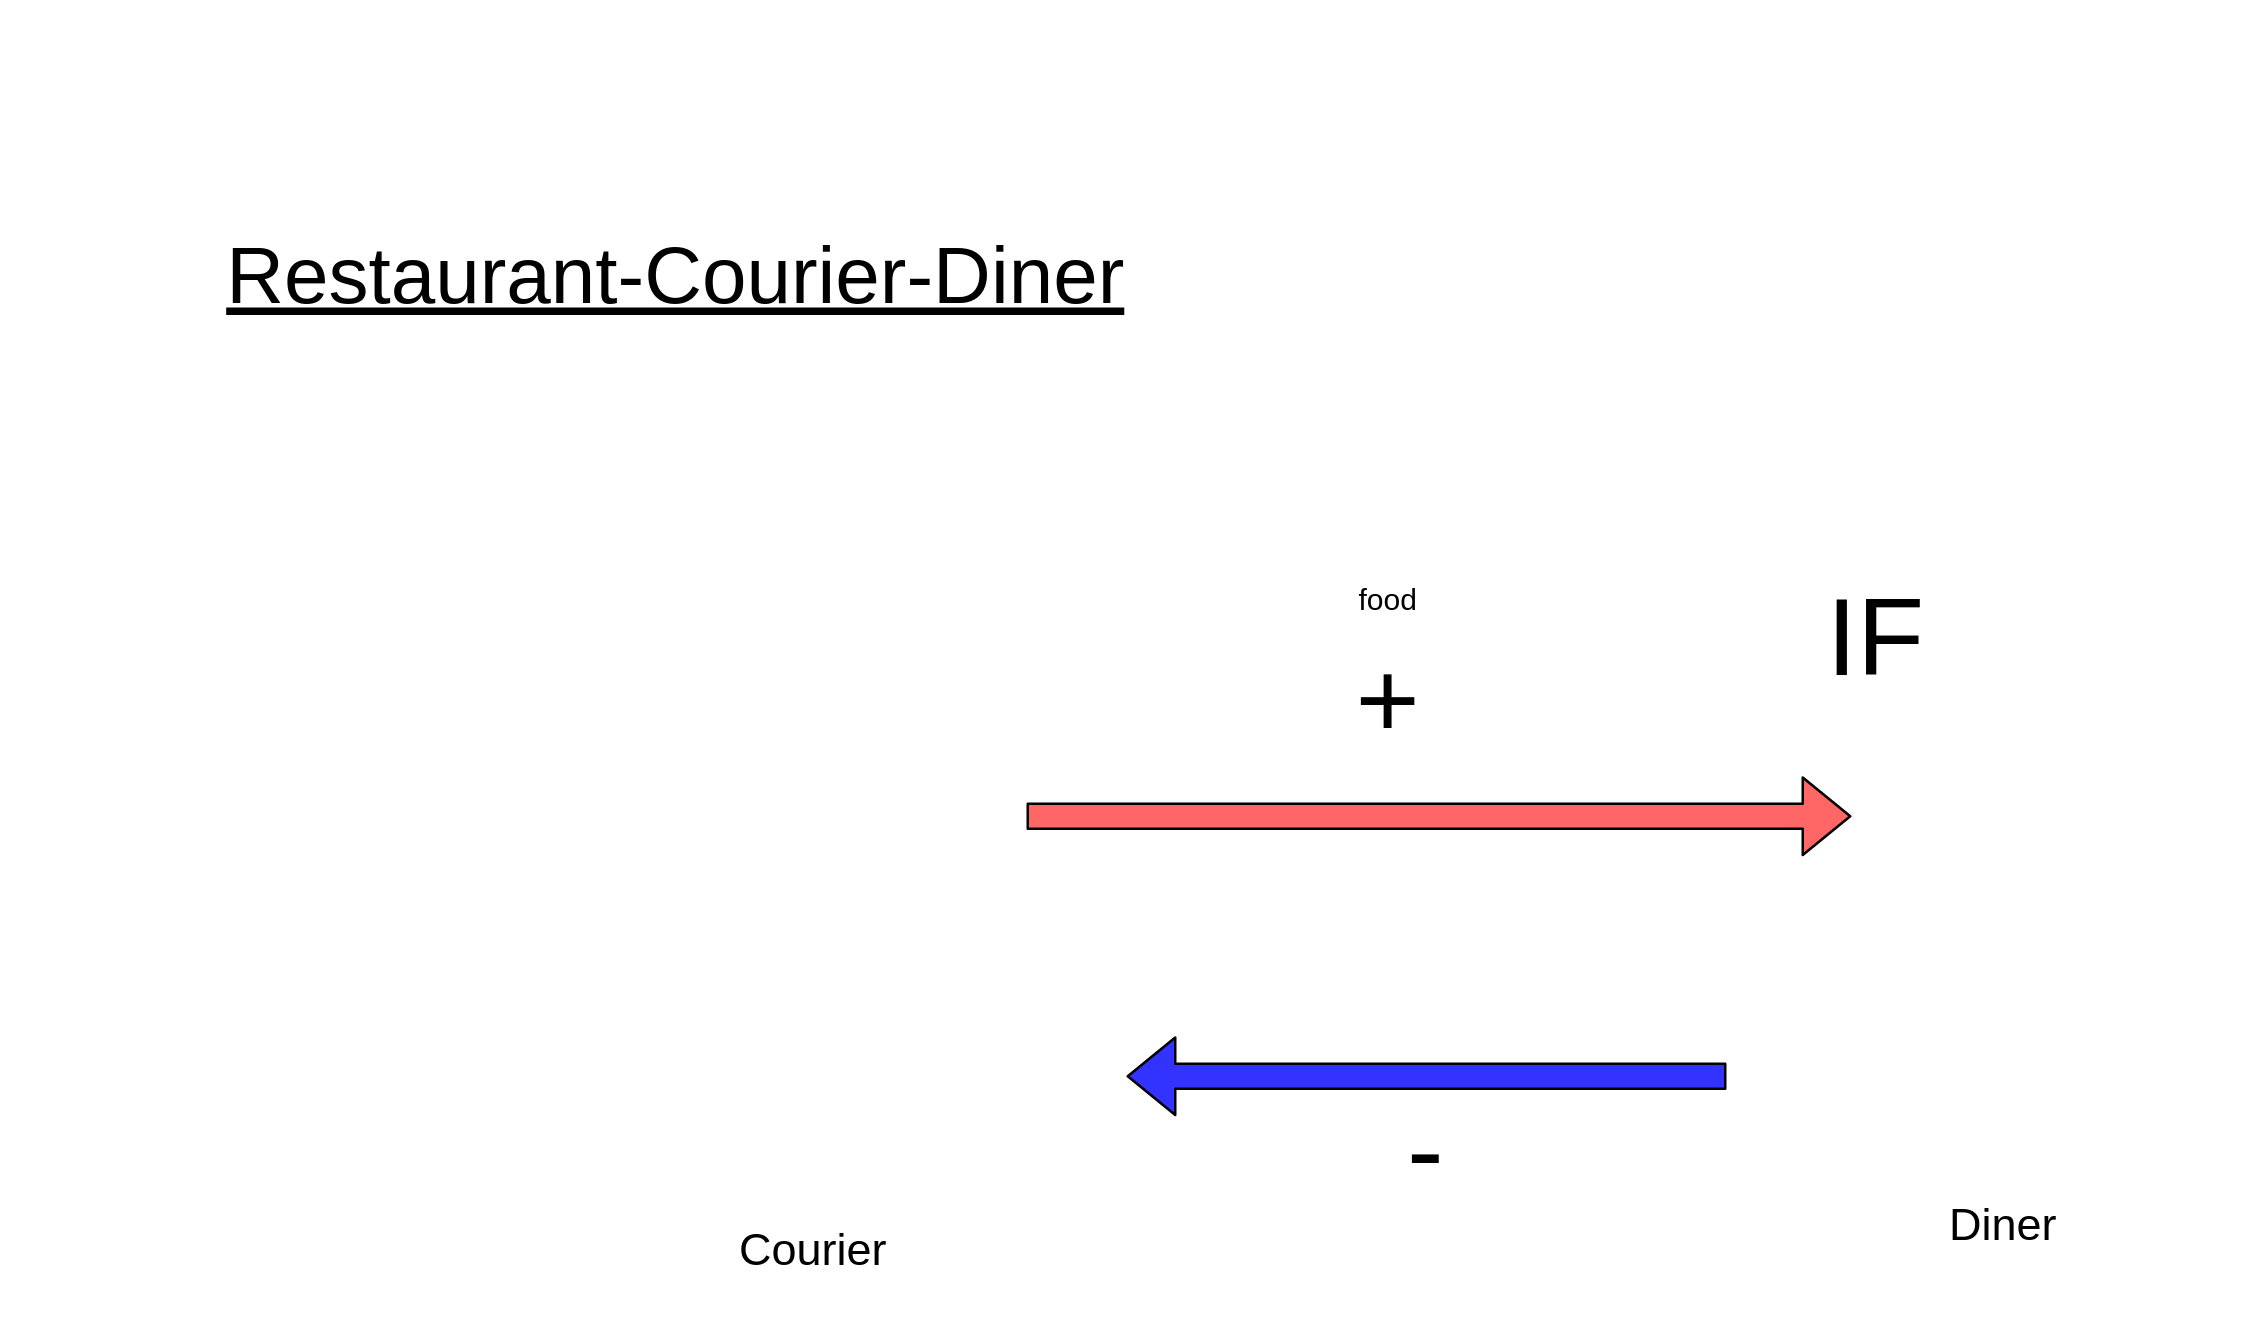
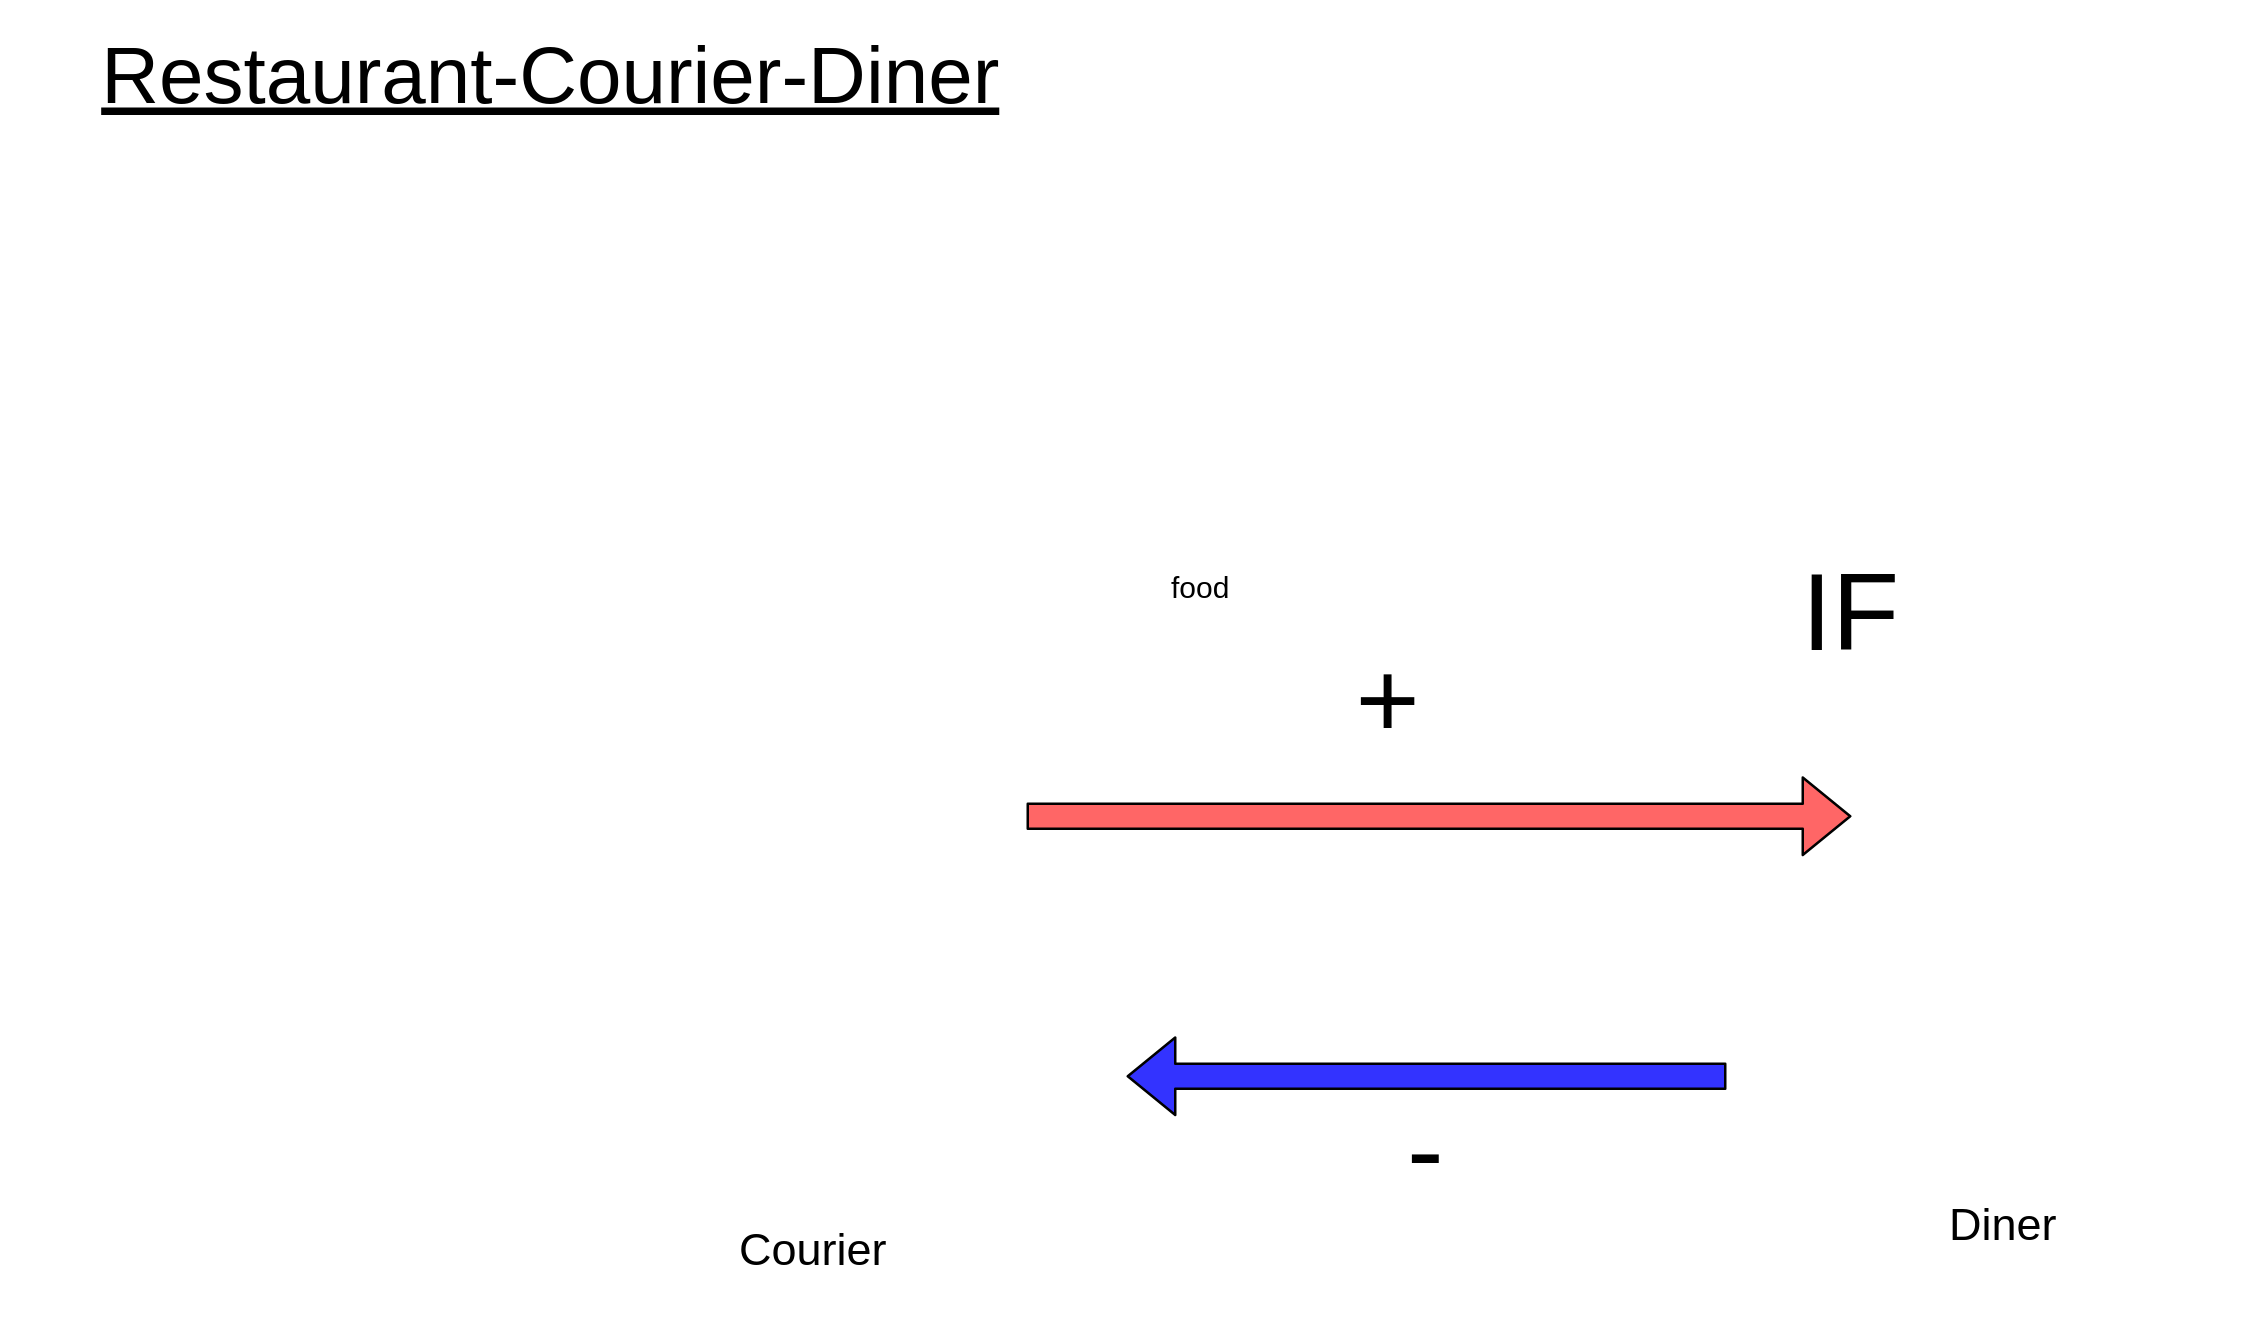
(676, 276) -> (551, 76)
(1389, 601) -> (1201, 589)
(1876, 639) -> (1851, 614)
